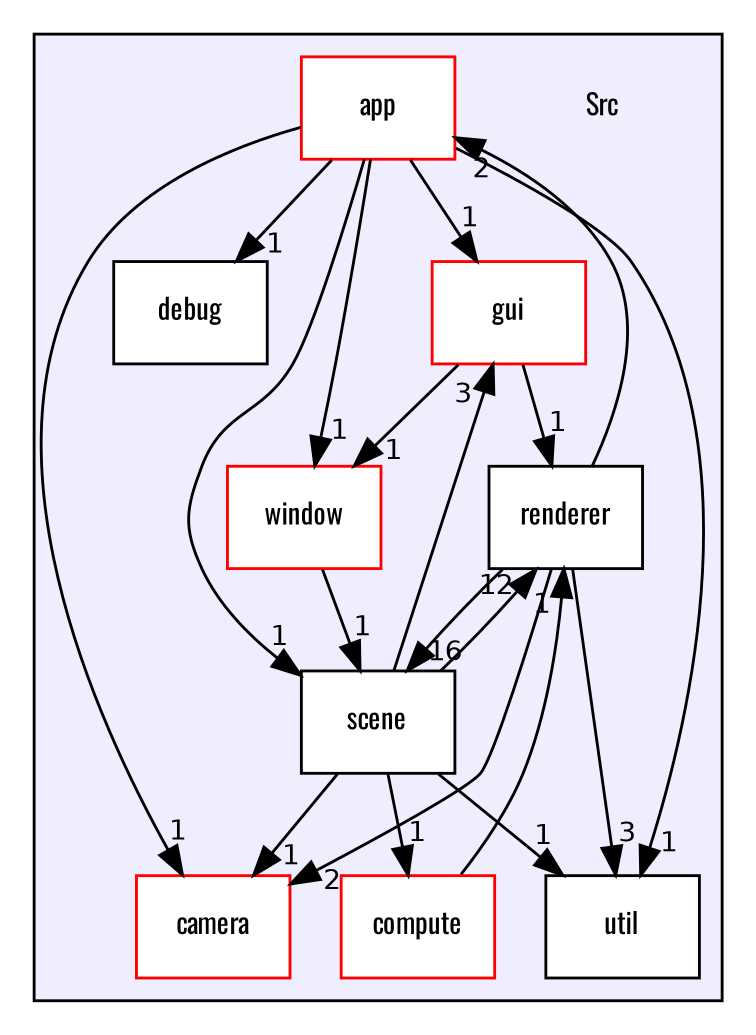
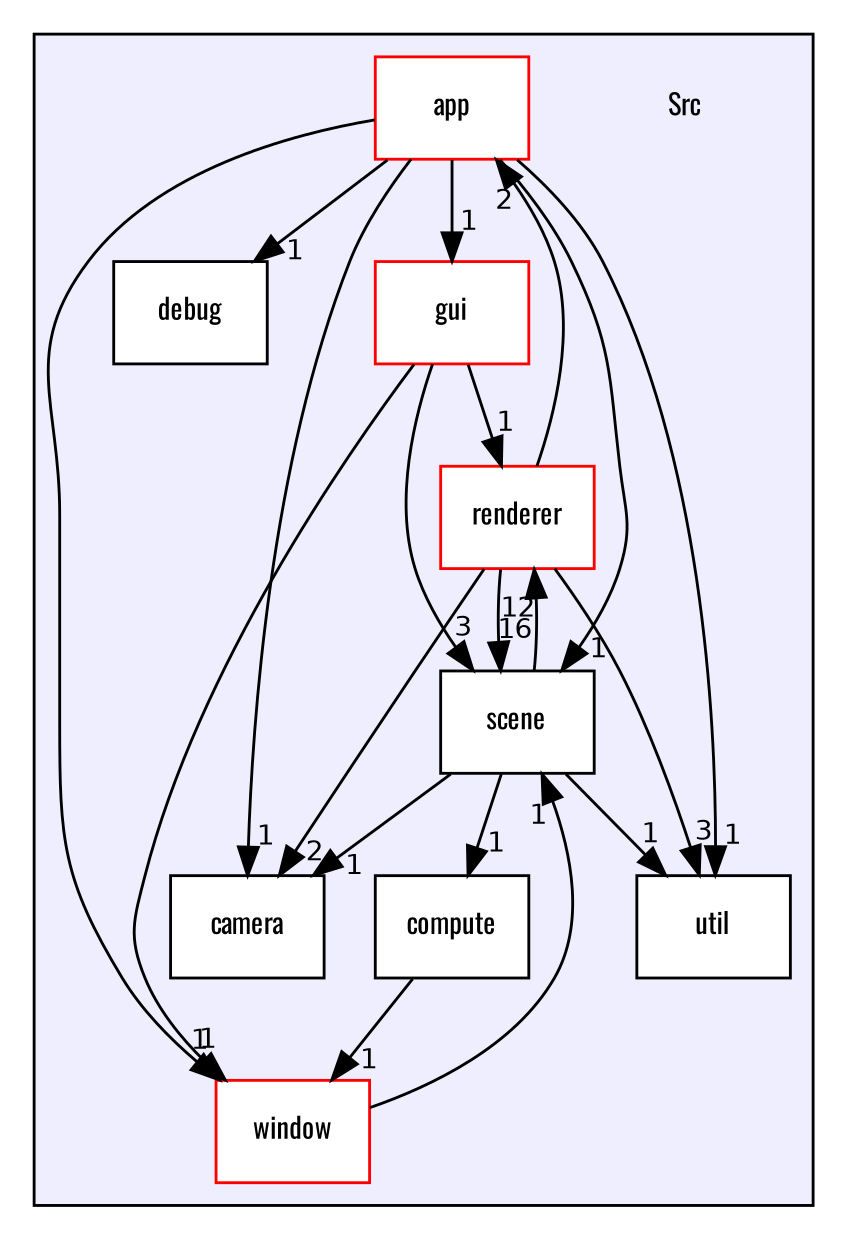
(566, 517) -> (517, 517)
(439, 531) -> (406, 510)
(533, 744) -> (381, 1018)
(213, 927) -> (247, 927)
(418, 927) -> (452, 927)
